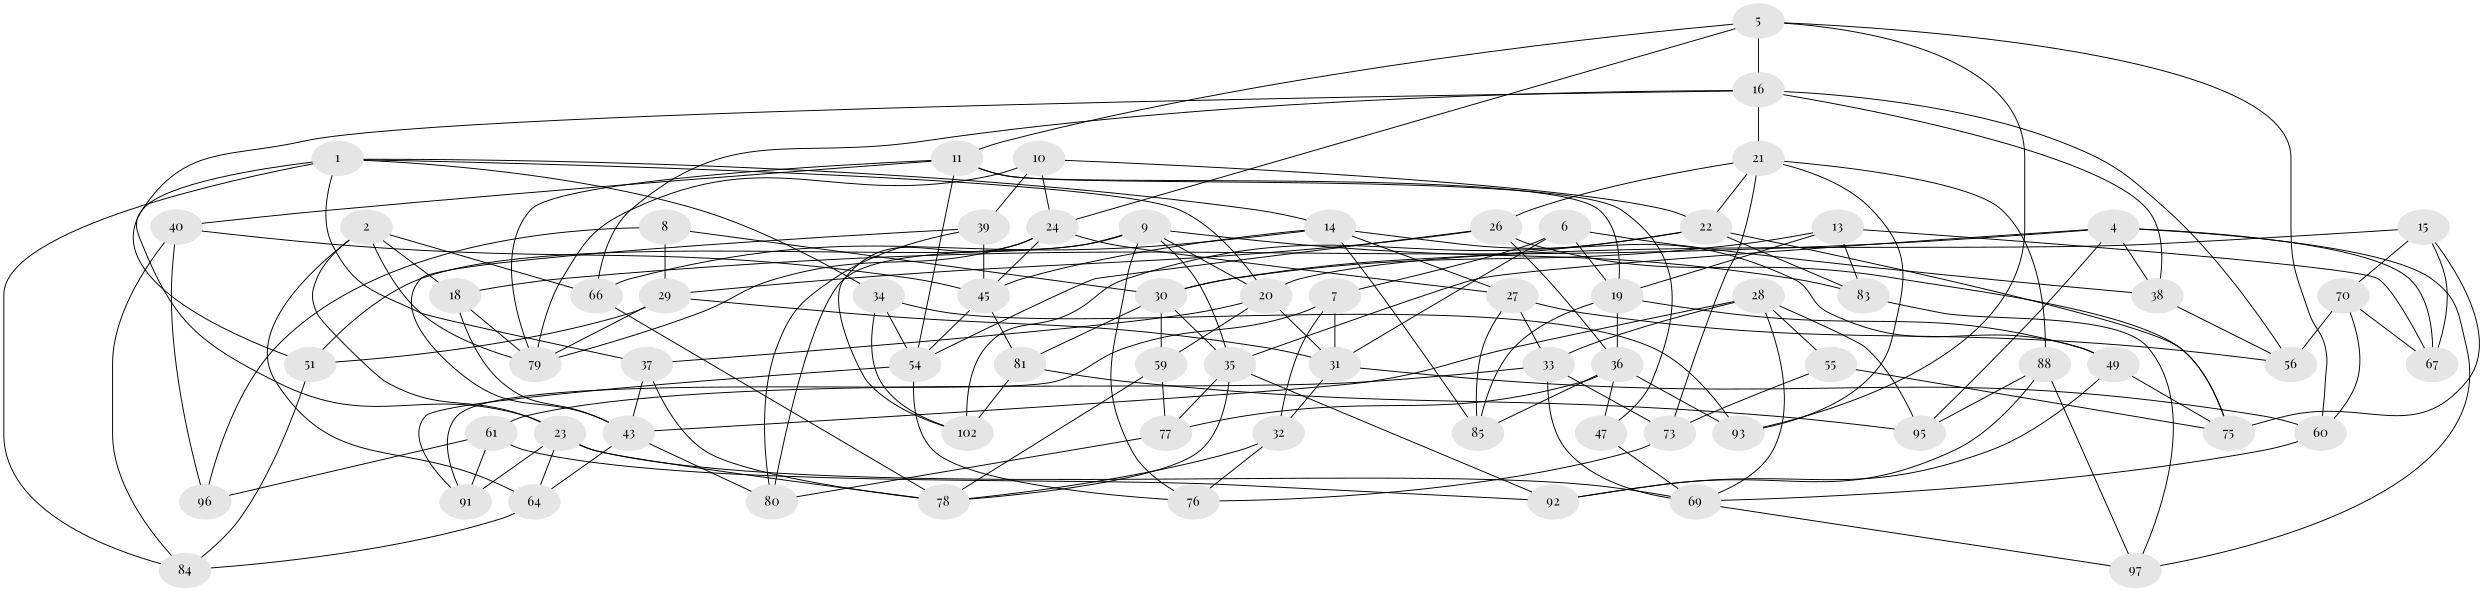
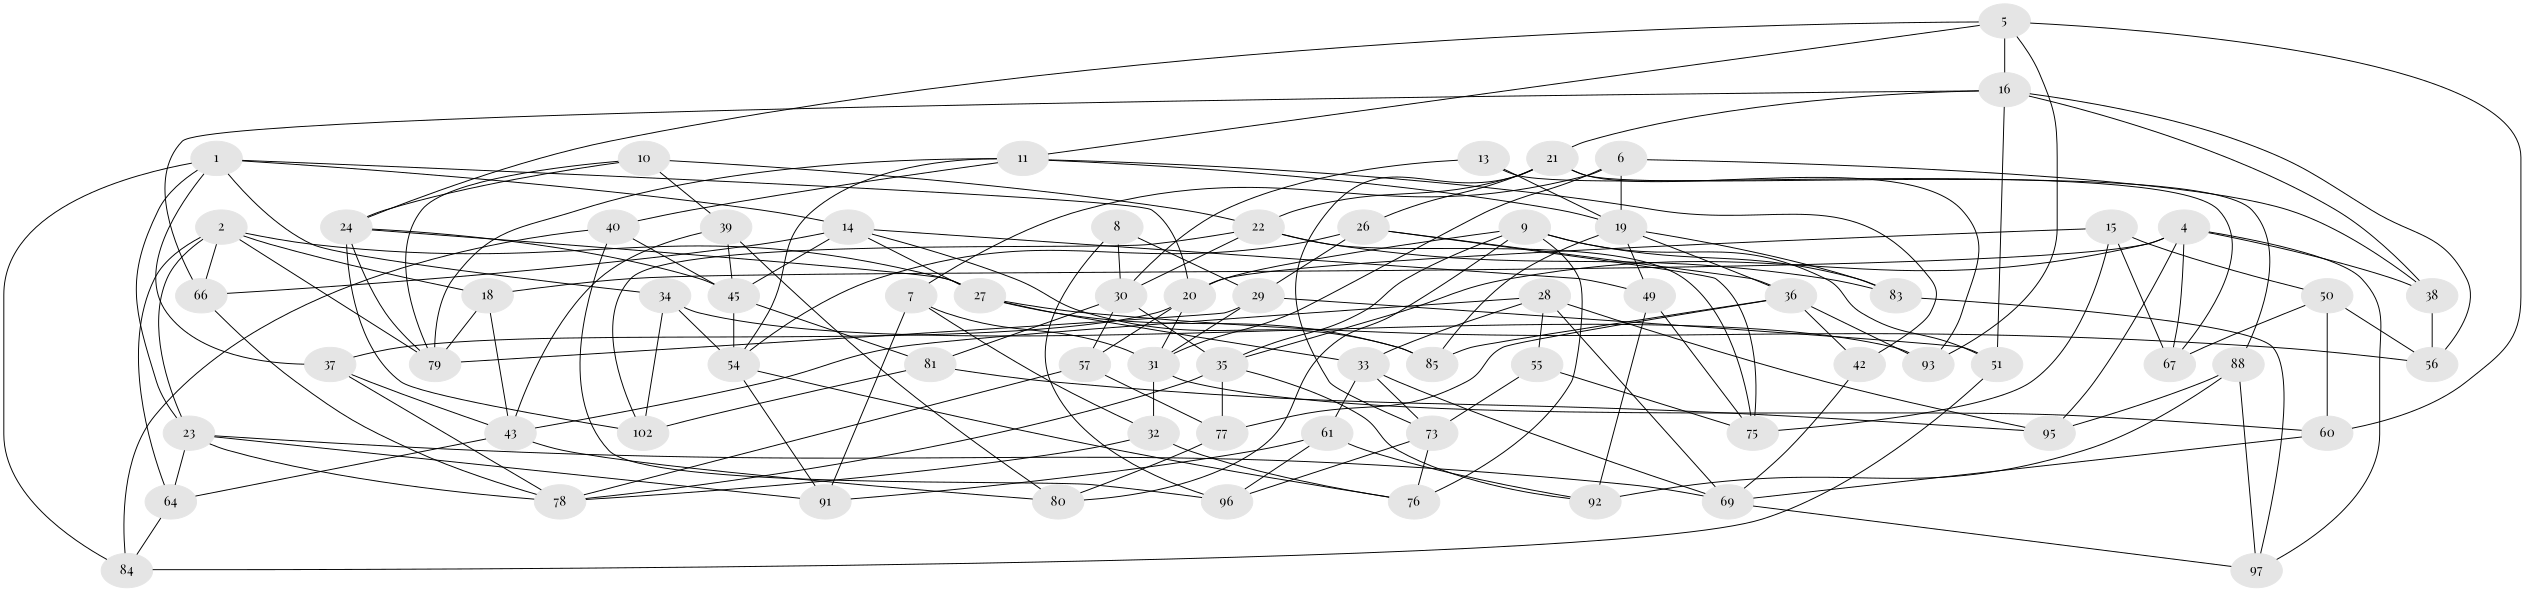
none -> (532, 252)
(1851, 261) -> (1762, 254)
(2343, 296) -> (2327, 296)
(1161, 364) -> (1085, 364)
(1601, 433) -> (1860, 364)
none -> (1326, 469)
